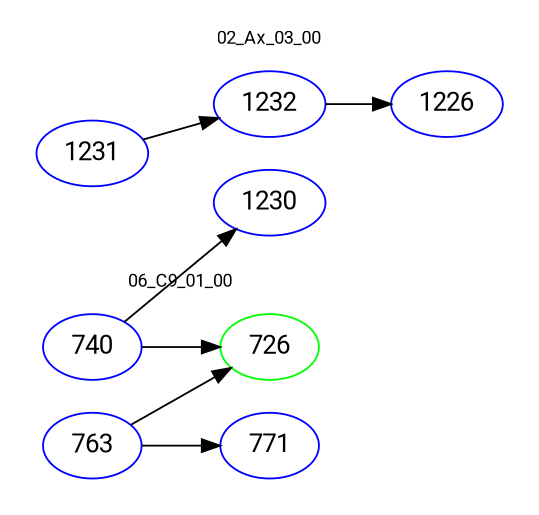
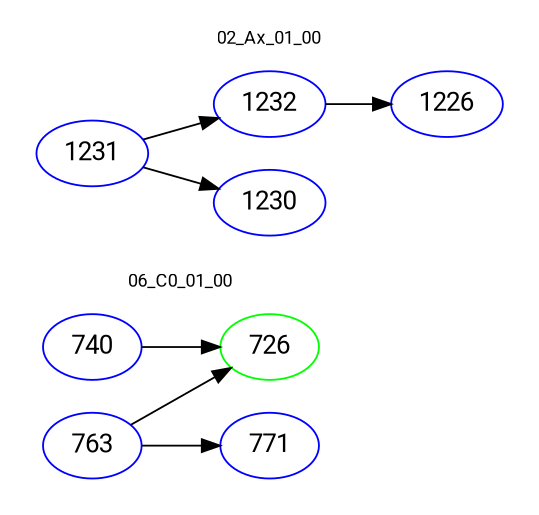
(270, 39) -> (270, 39)
(173, 281) -> (172, 175)
(181, 282) -> (181, 282)
